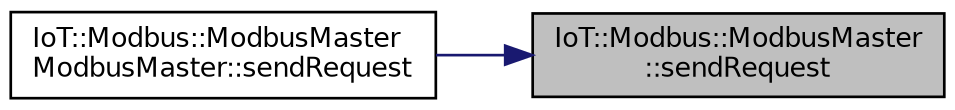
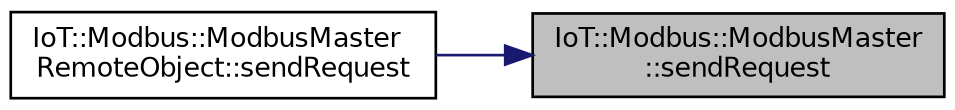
(223, 55) -> (223, 55)
